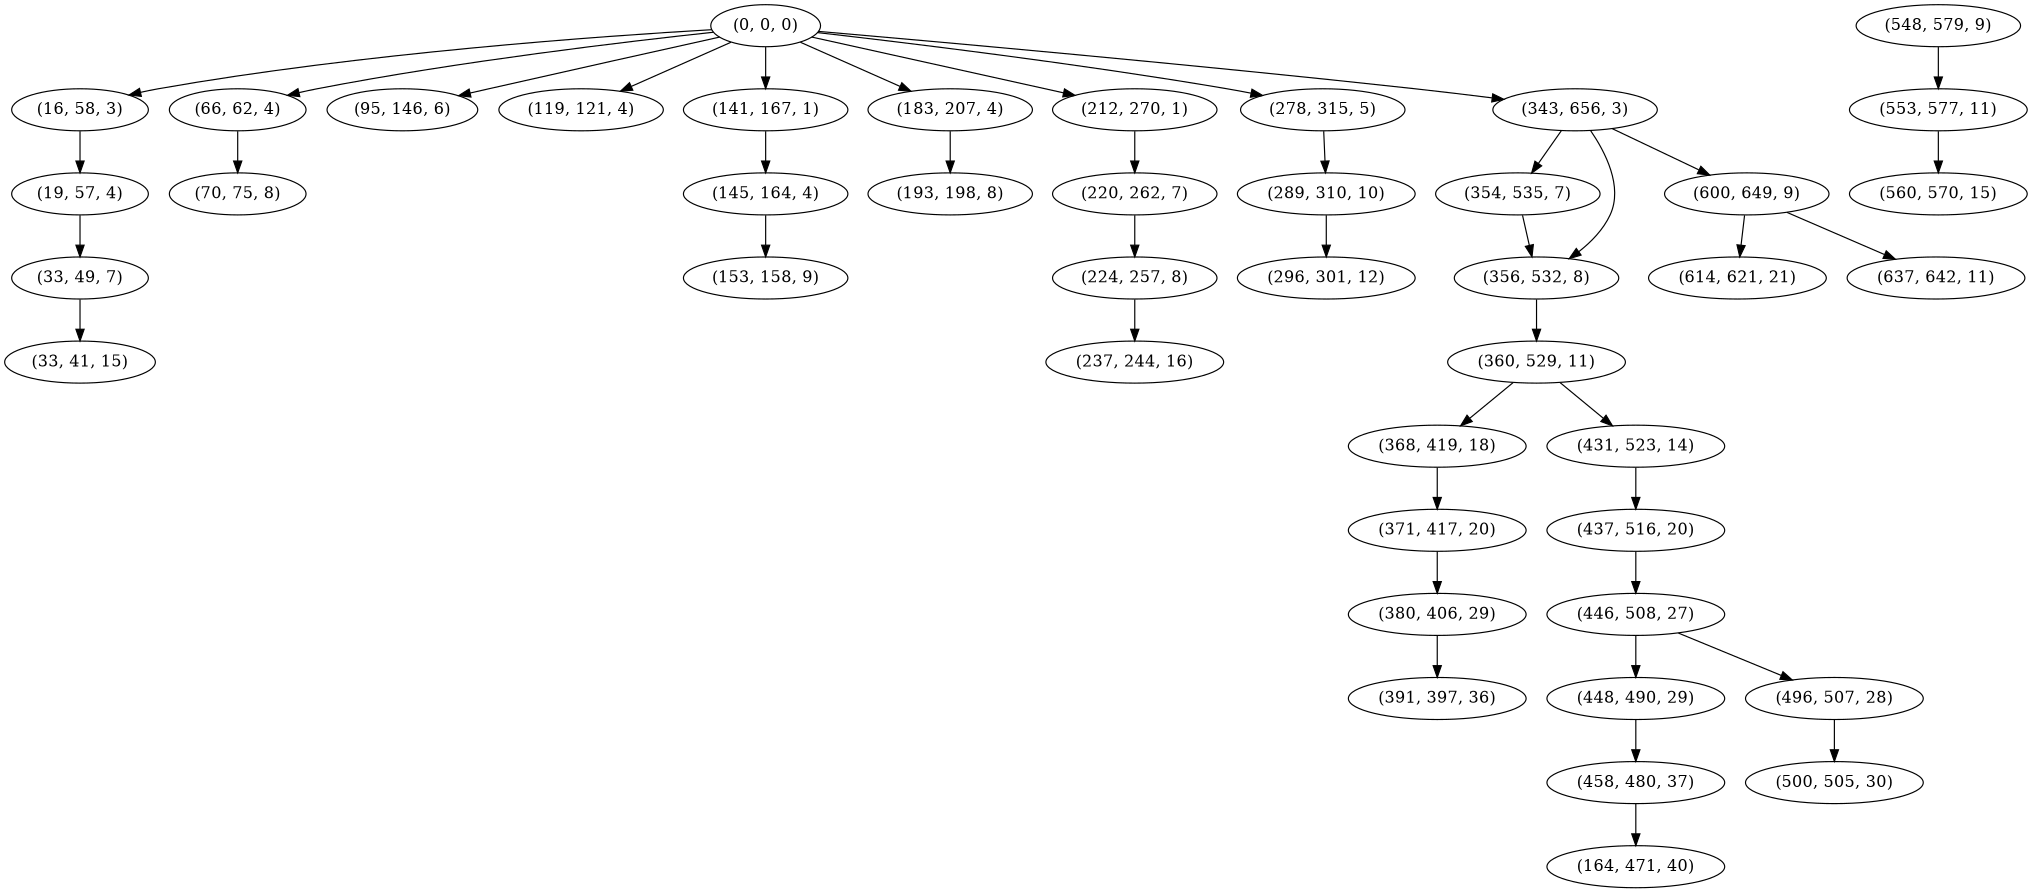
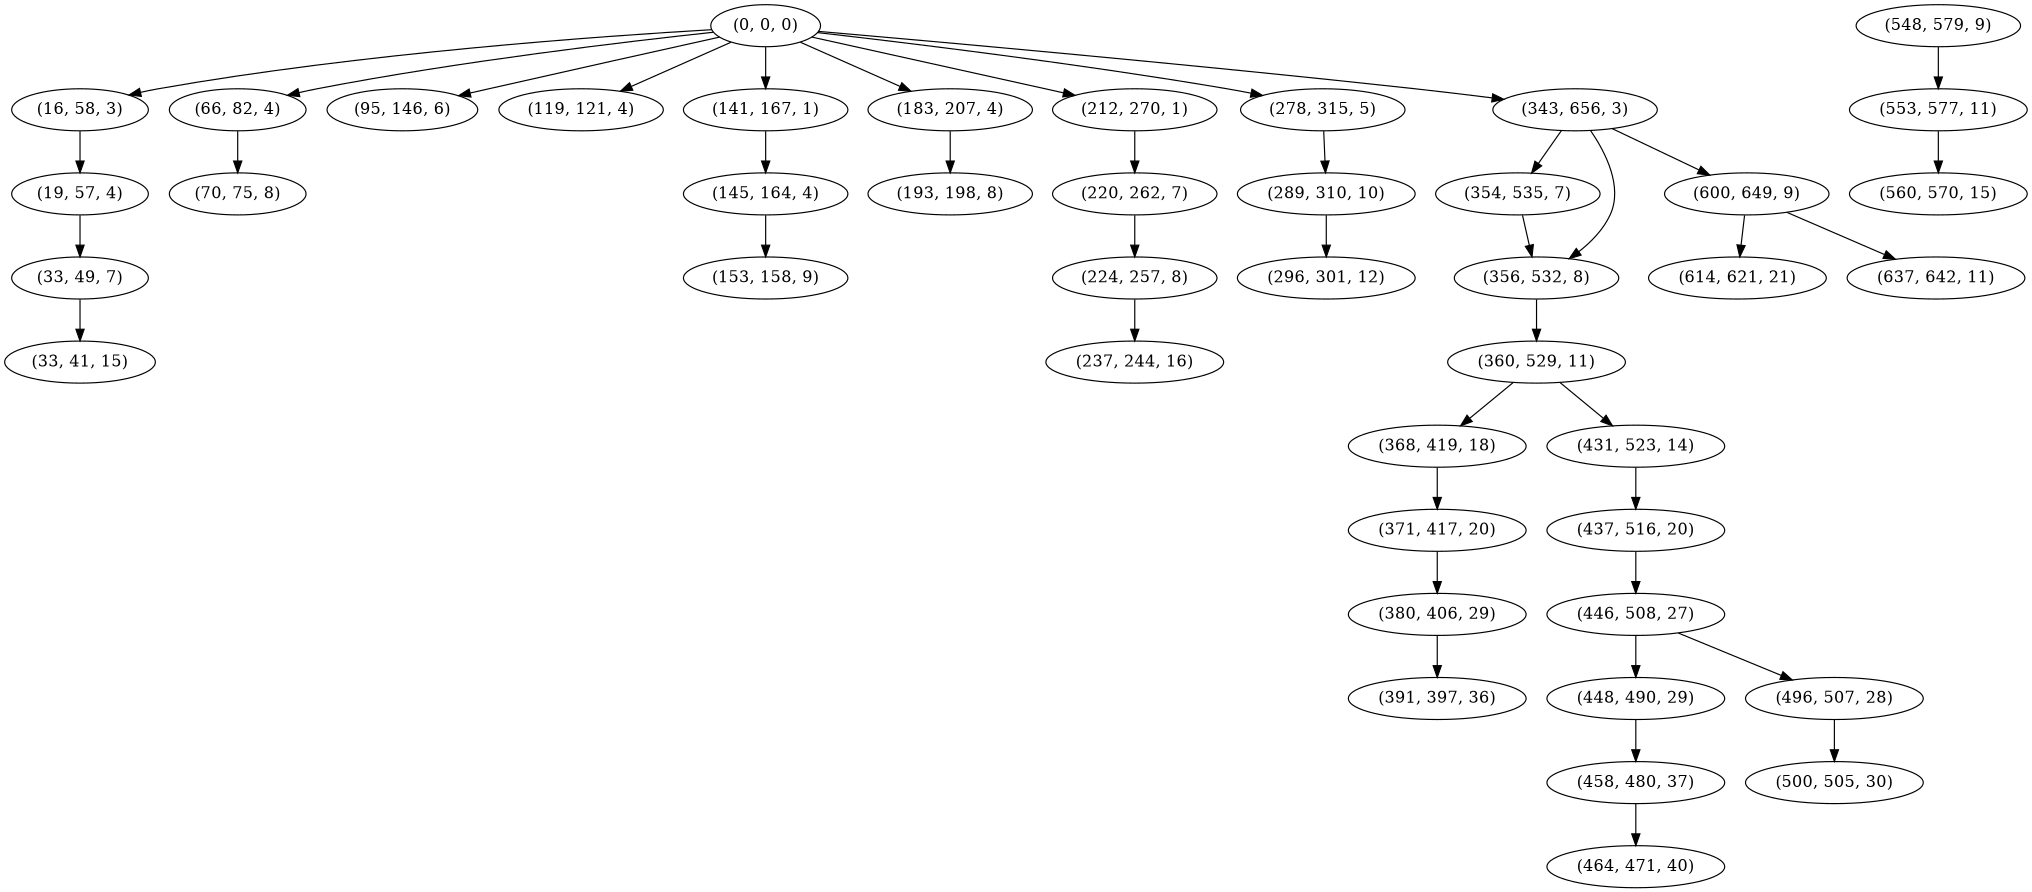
(238, 110) -> (238, 110)
(1636, 867) -> (1636, 867)
